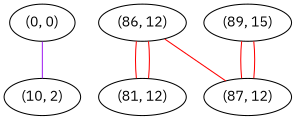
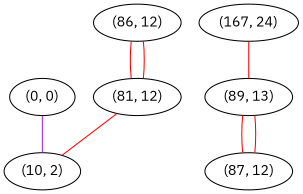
(248, 23) -> (249, 97)
none -> (249, 23)
(195, 60) -> none
none -> (89, 134)
